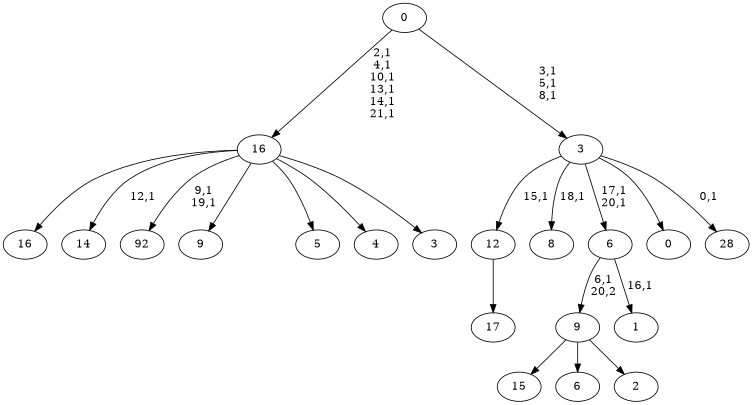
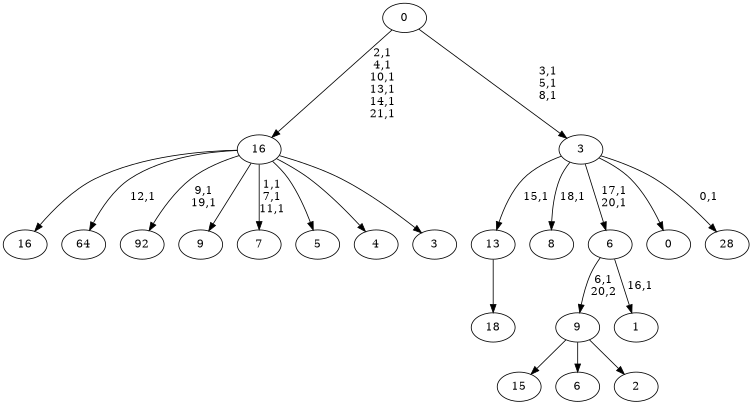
(84, 245) -> (84, 245)
none -> (259, 245)
(493, 245) -> (493, 245)
(493, 327) -> (493, 327)
